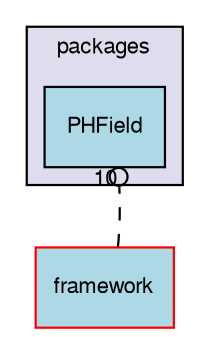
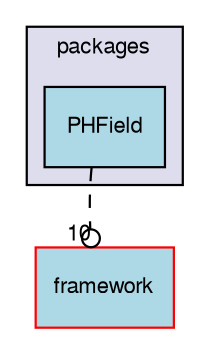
(120, 217) -> (90, 199)
